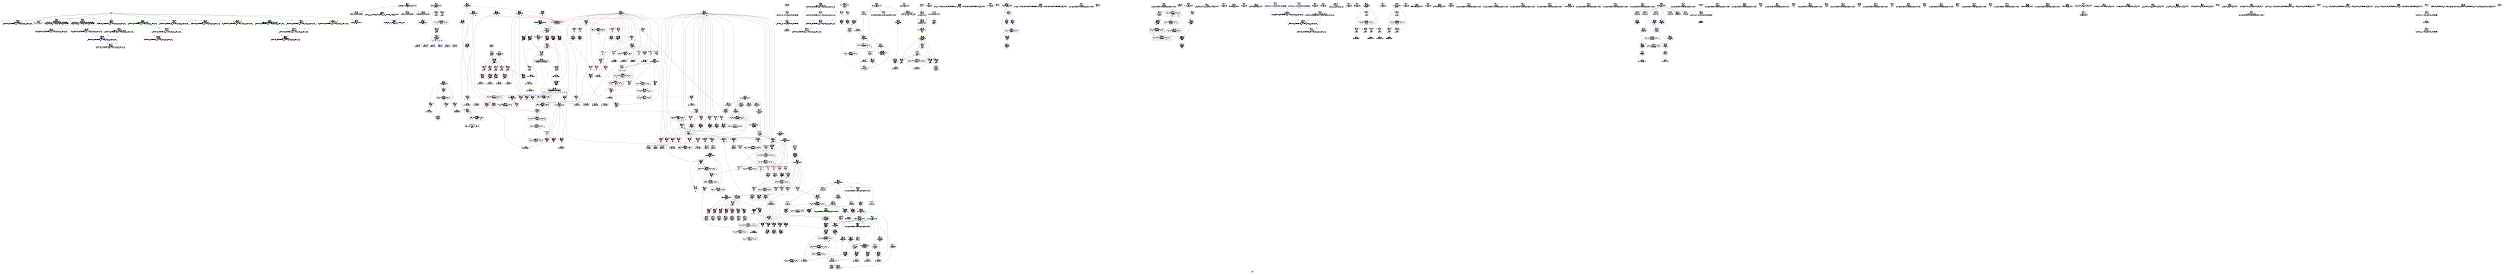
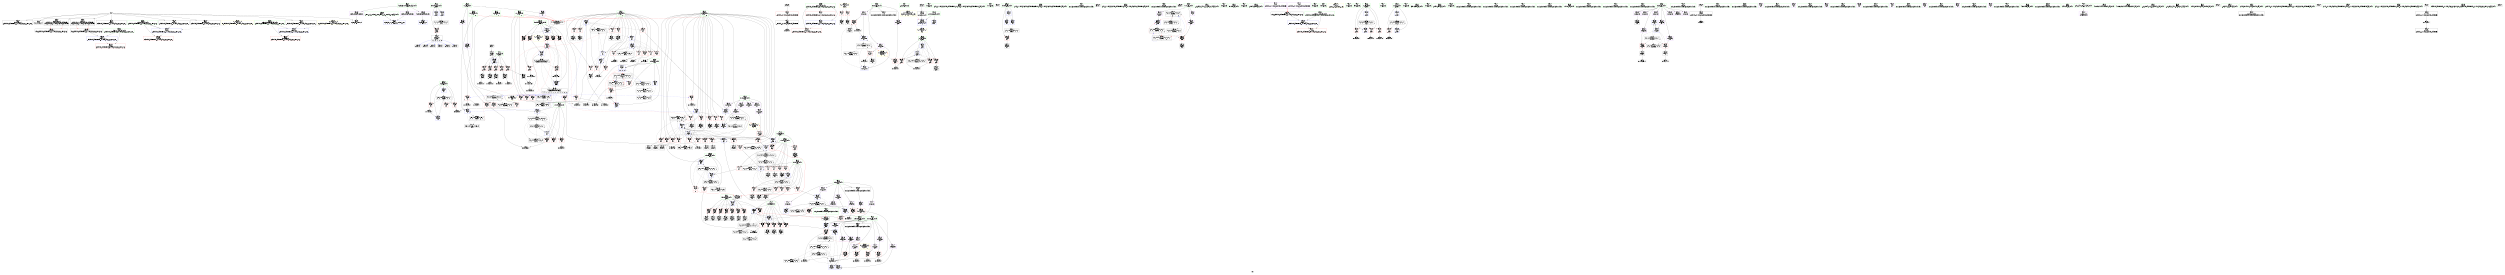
none -> (1126, 6)
